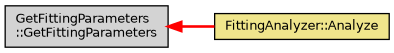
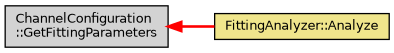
(87, 27) -> (87, 27)
